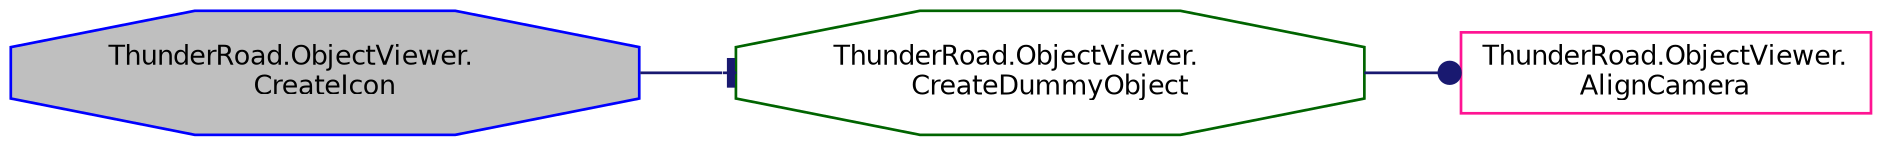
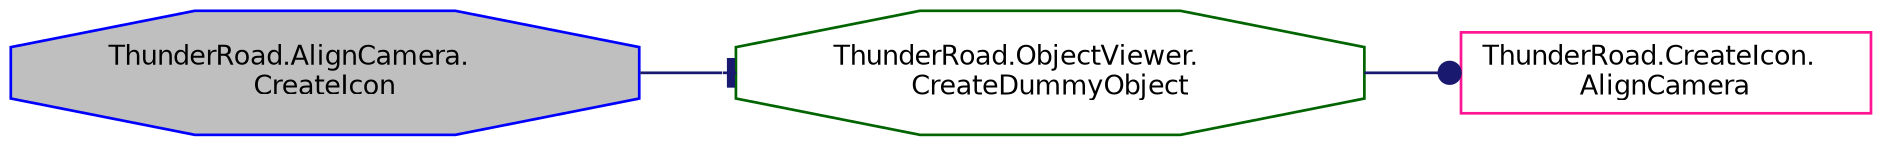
(325, 73) -> (325, 73)
(1666, 73) -> (1666, 73)
